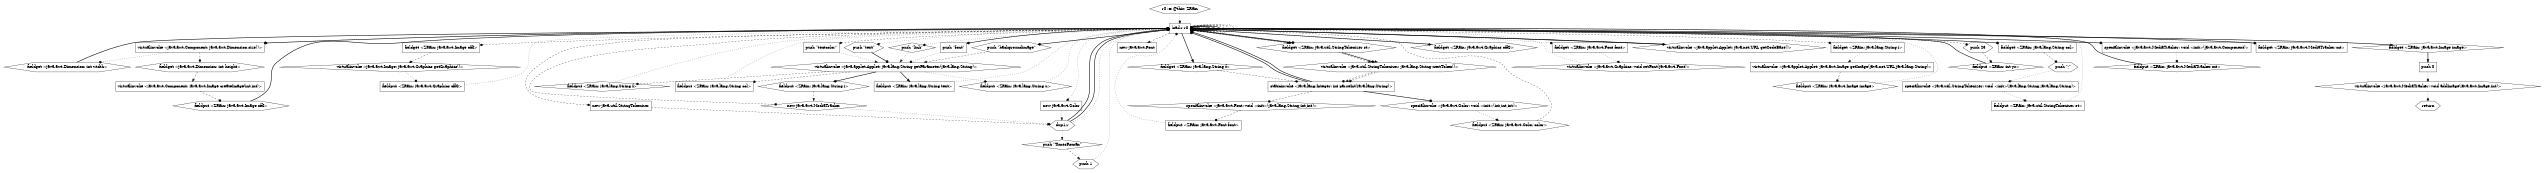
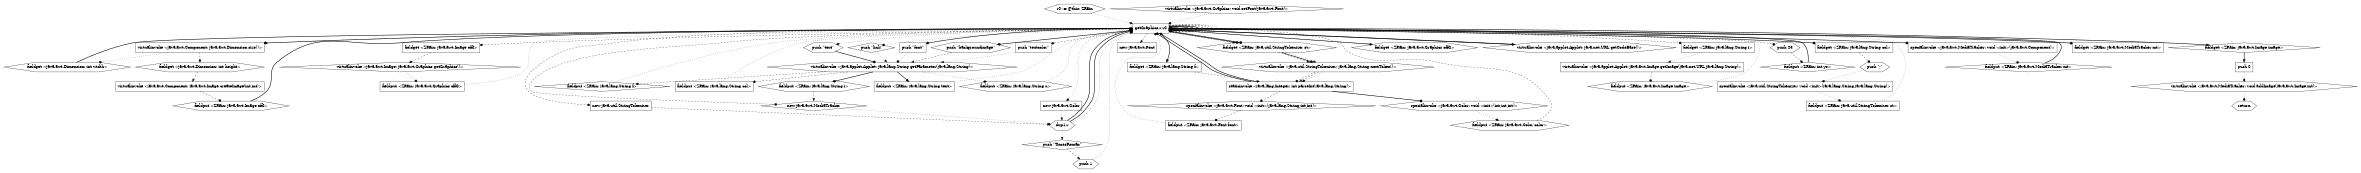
(1180, 28) -> (1151, 28)
(1590, 48) -> none
(1195, 67) -> (1164, 67)
